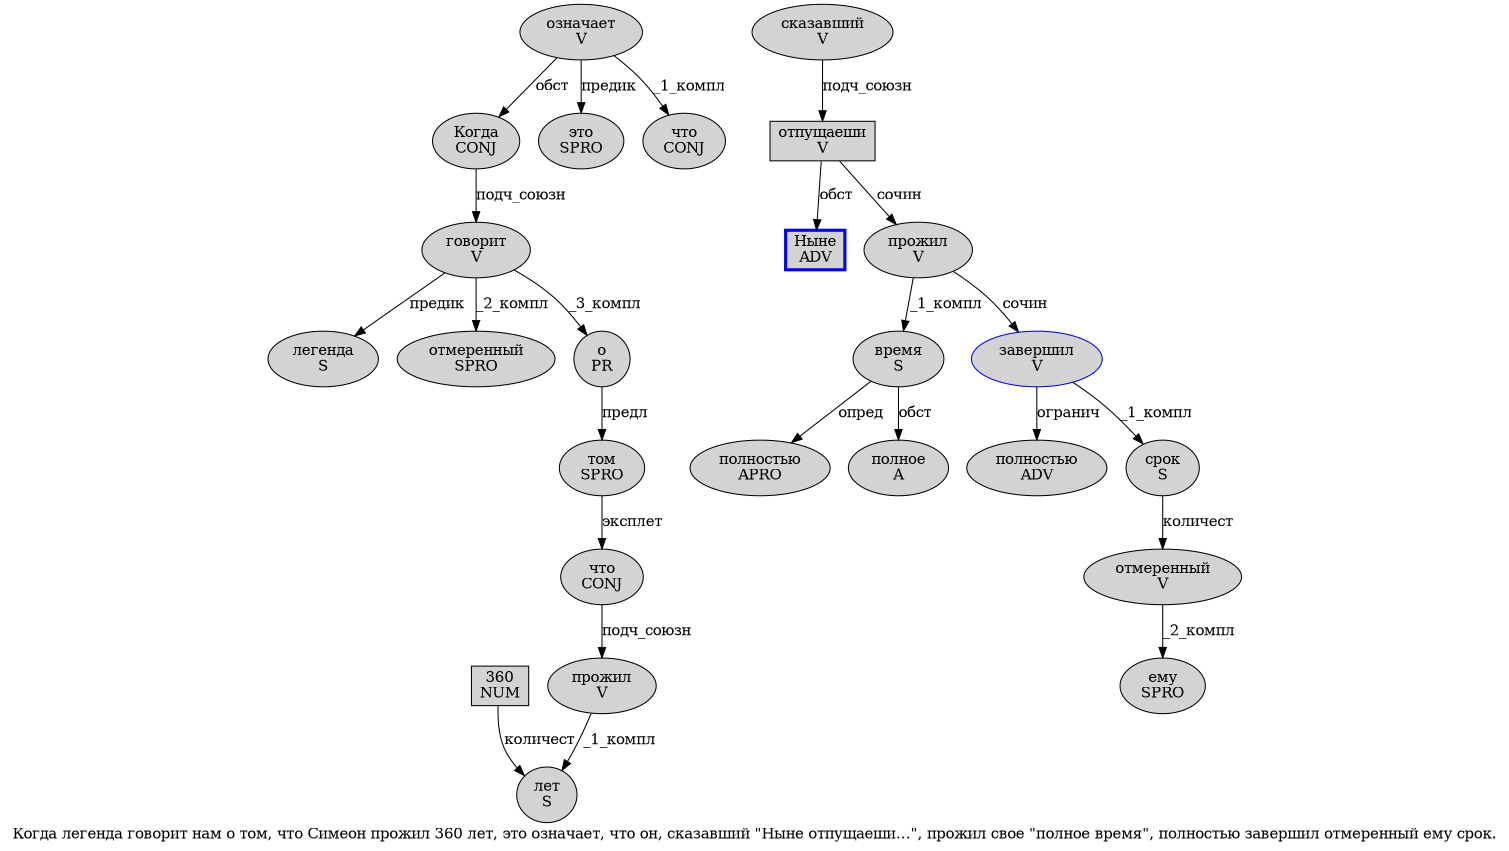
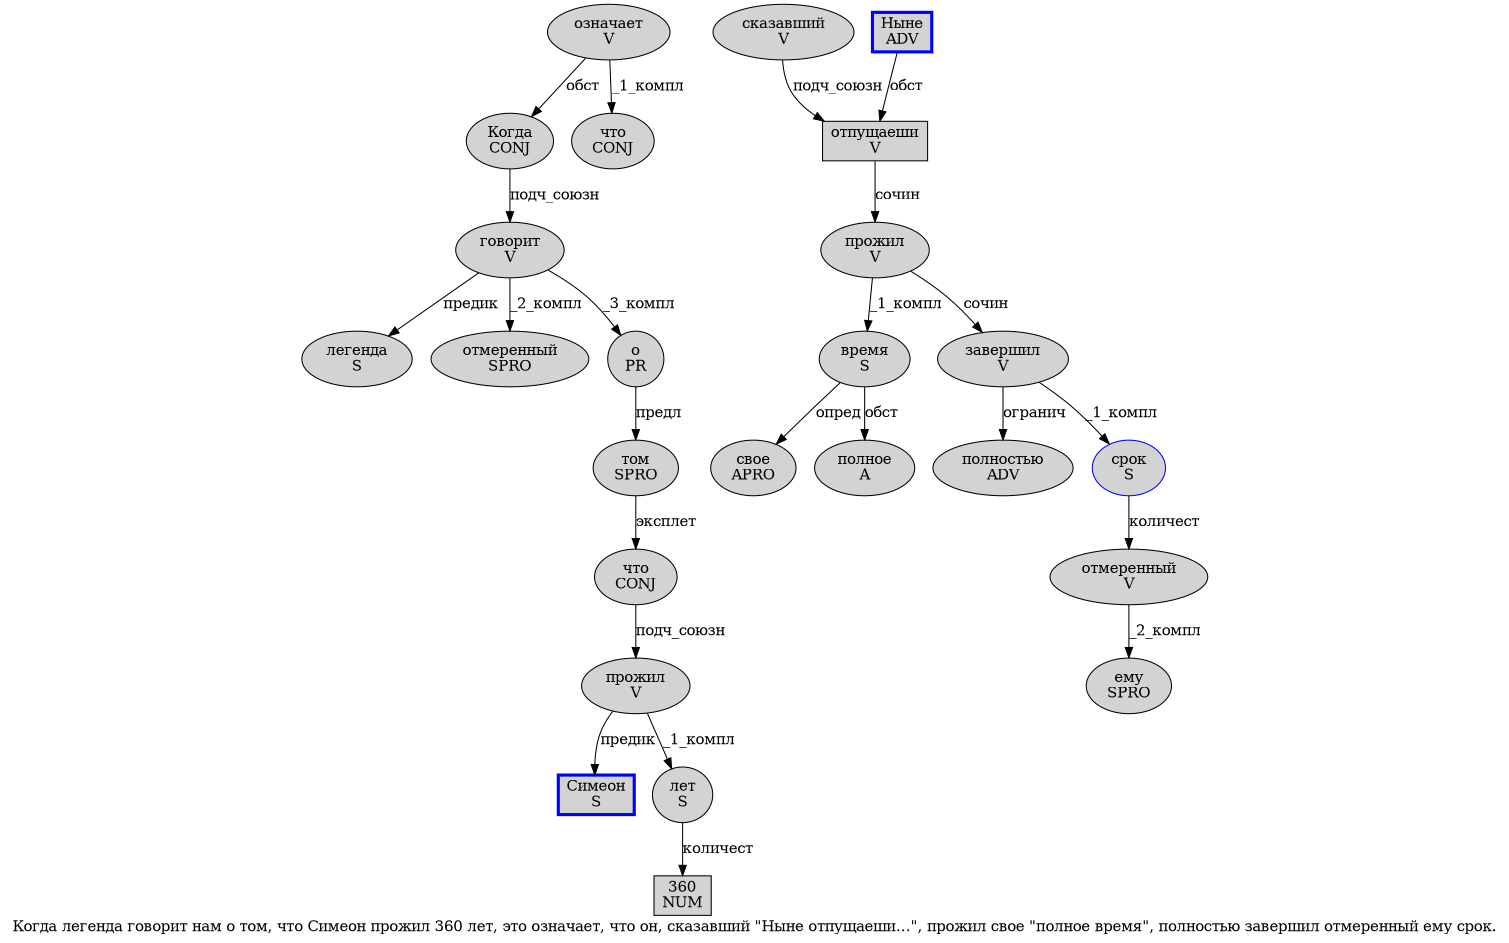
(581, 141) -> none
(819, 190) -> (890, 82)
(1037, 359) -> (1003, 359)
(760, 468) -> (753, 468)
(1163, 468) -> (1129, 468)
(501, 739) -> (683, 844)
none -> (596, 795)
